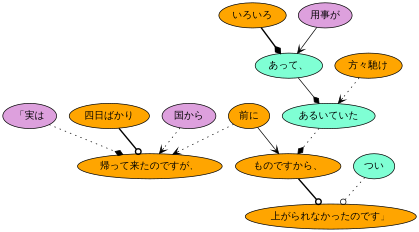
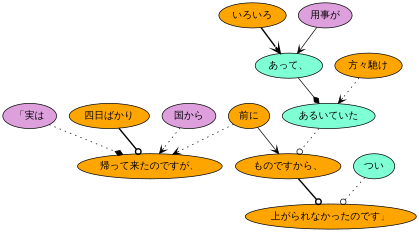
(268, 37) -> (268, 37)
(311, 138) -> (311, 138)
